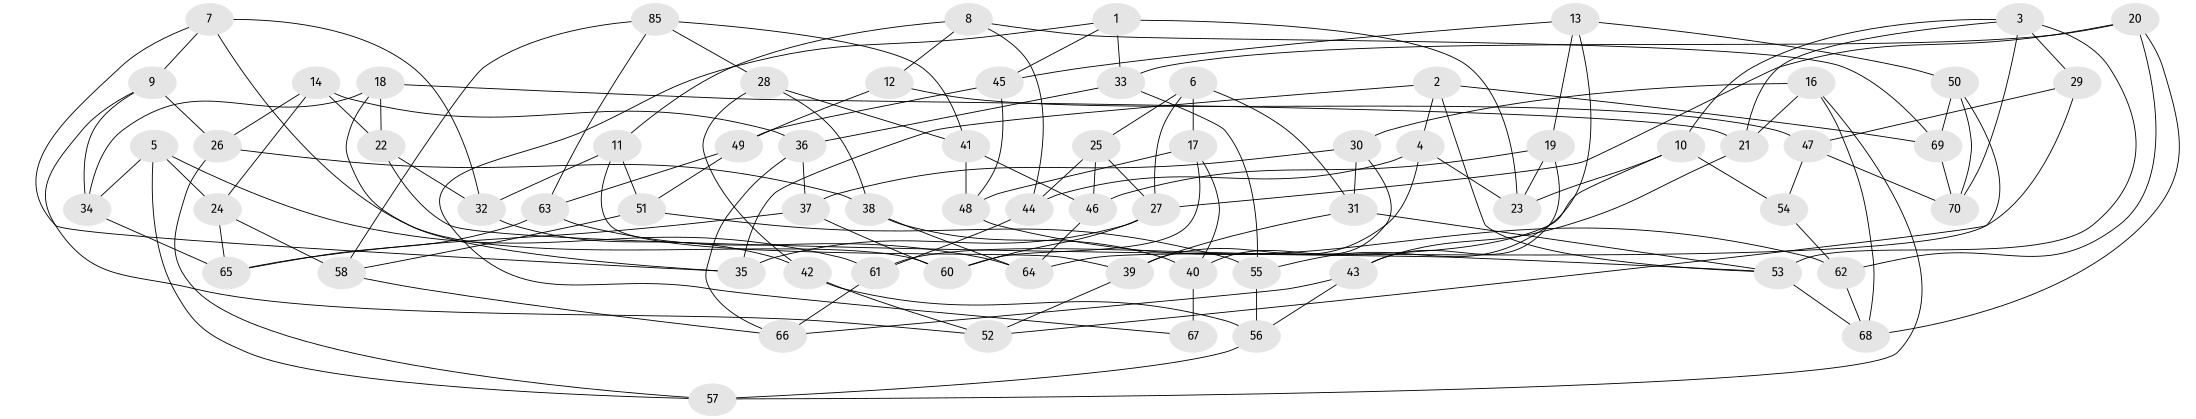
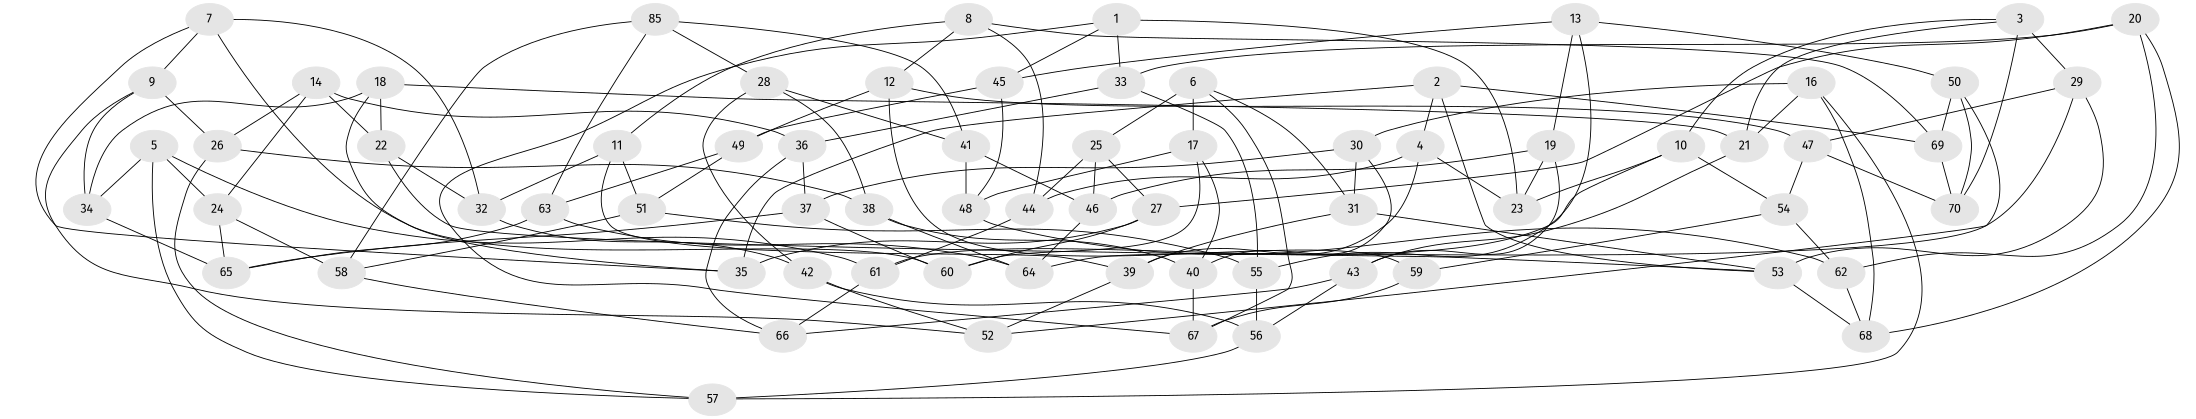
(1158, 142) -> (1282, 216)
(2073, 235) -> (2015, 249)
none -> (1417, 273)
